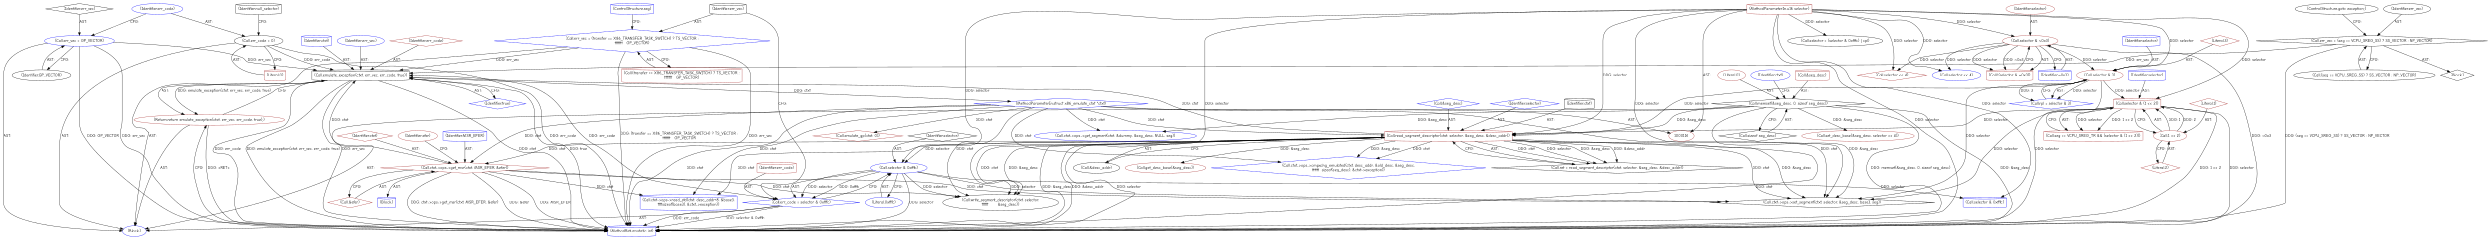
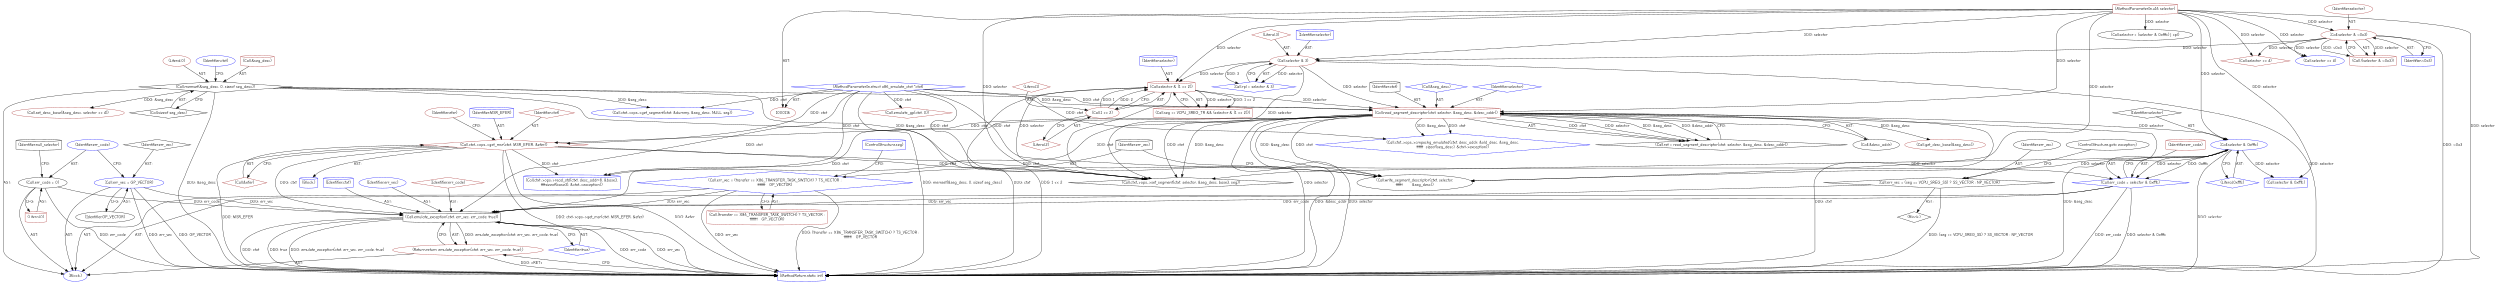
(2364, 75) -> none
(709, 89) -> (672, 147)
(884, 202) -> (2232, 183)
